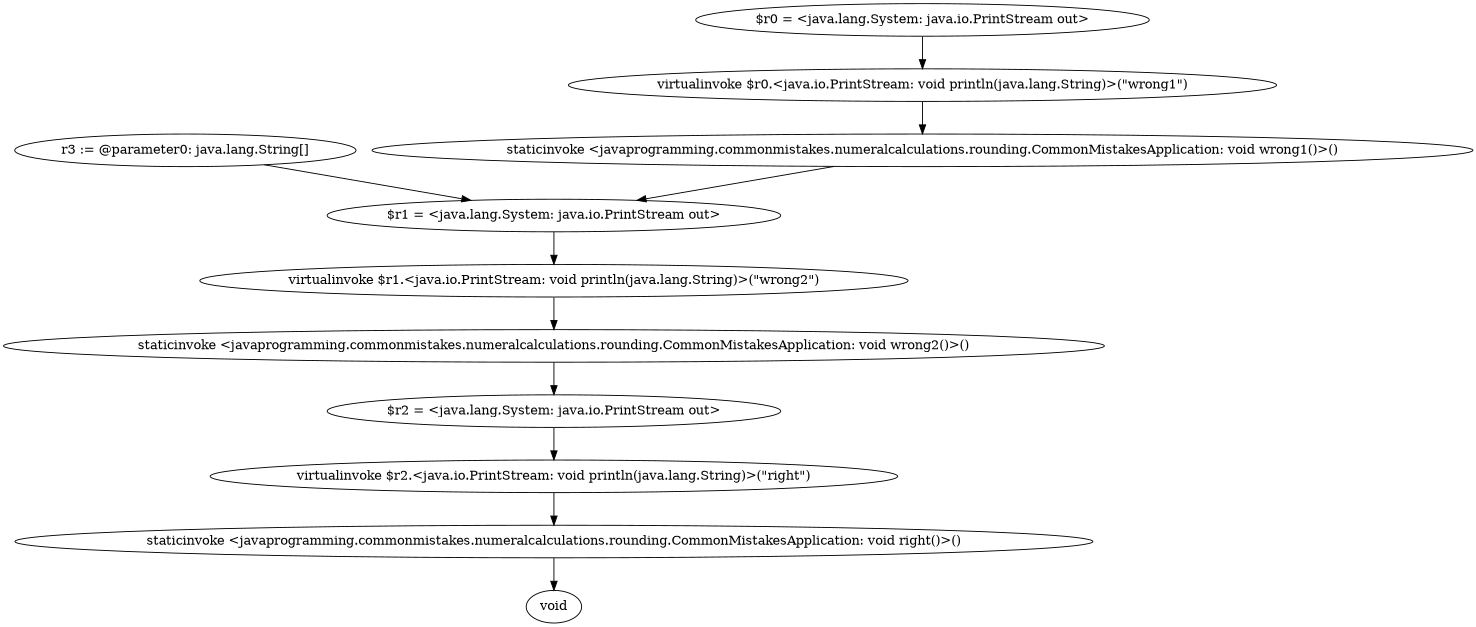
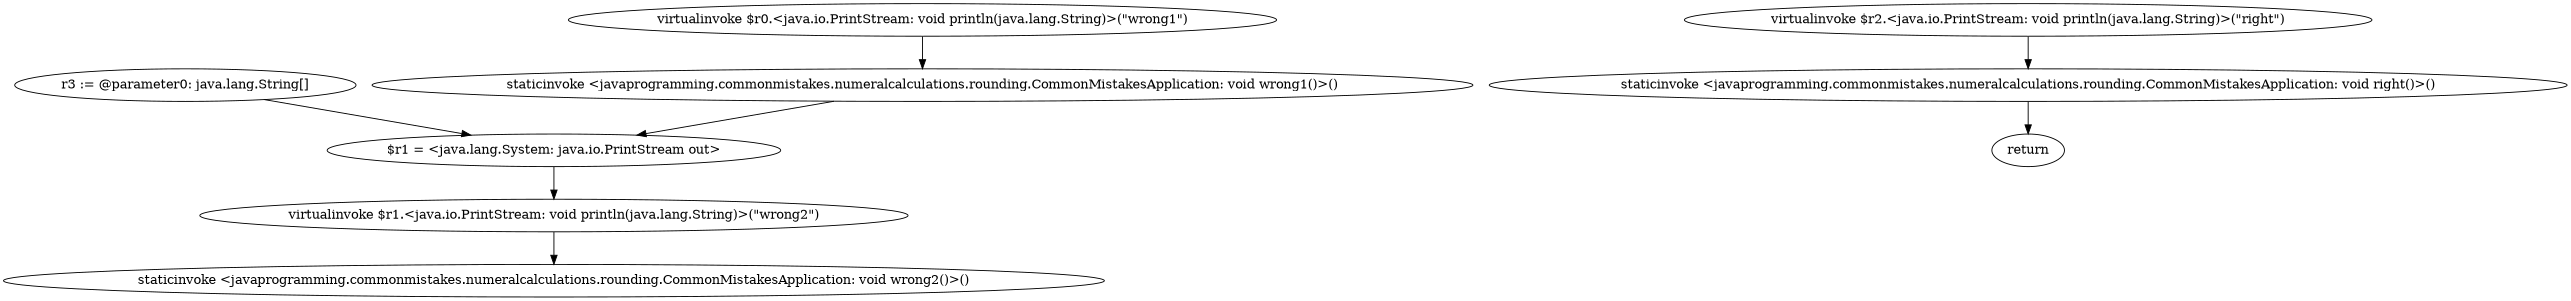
(922, 20) -> none
(554, 411) -> none
(554, 607) -> (2028, 150)
